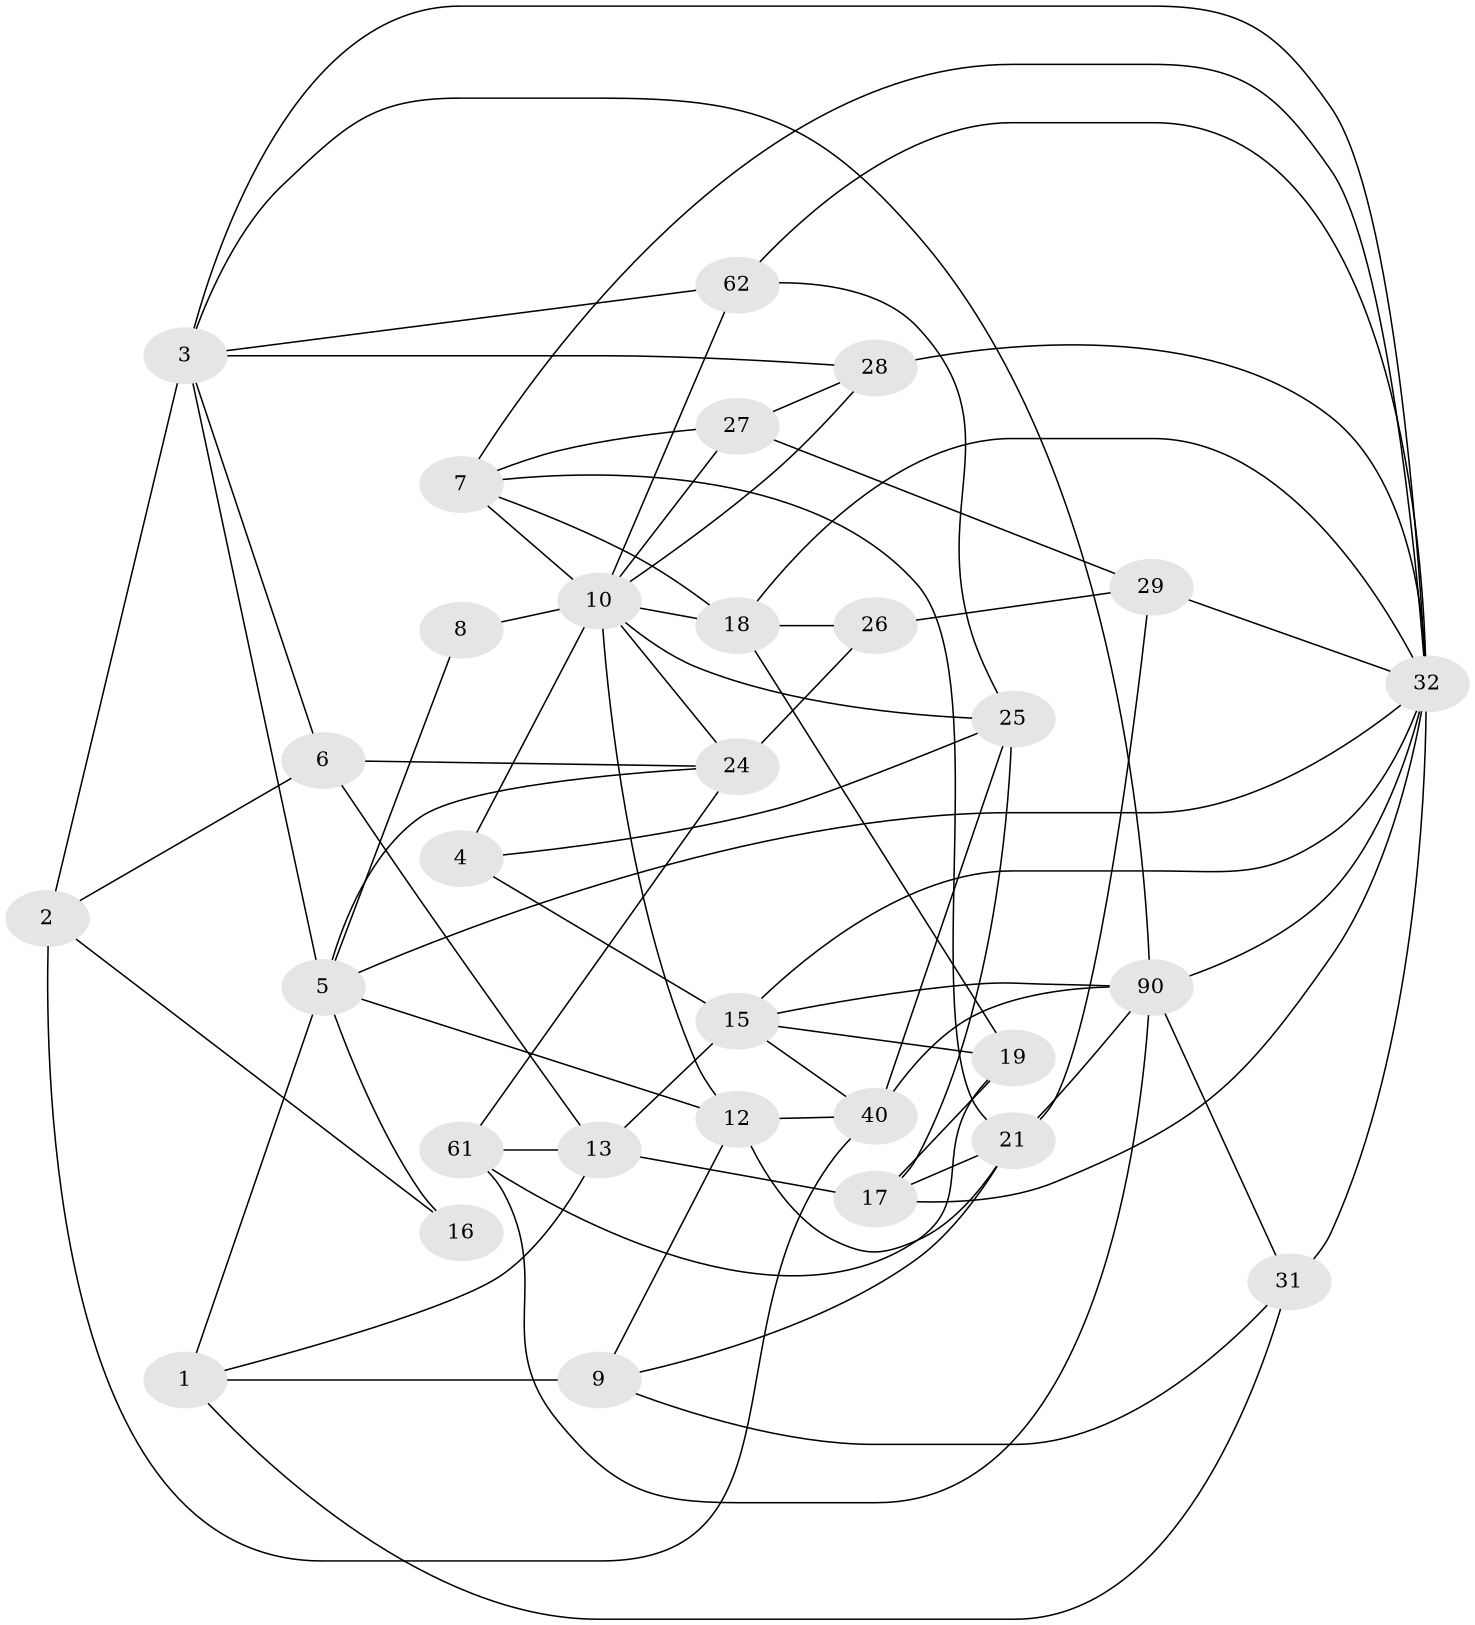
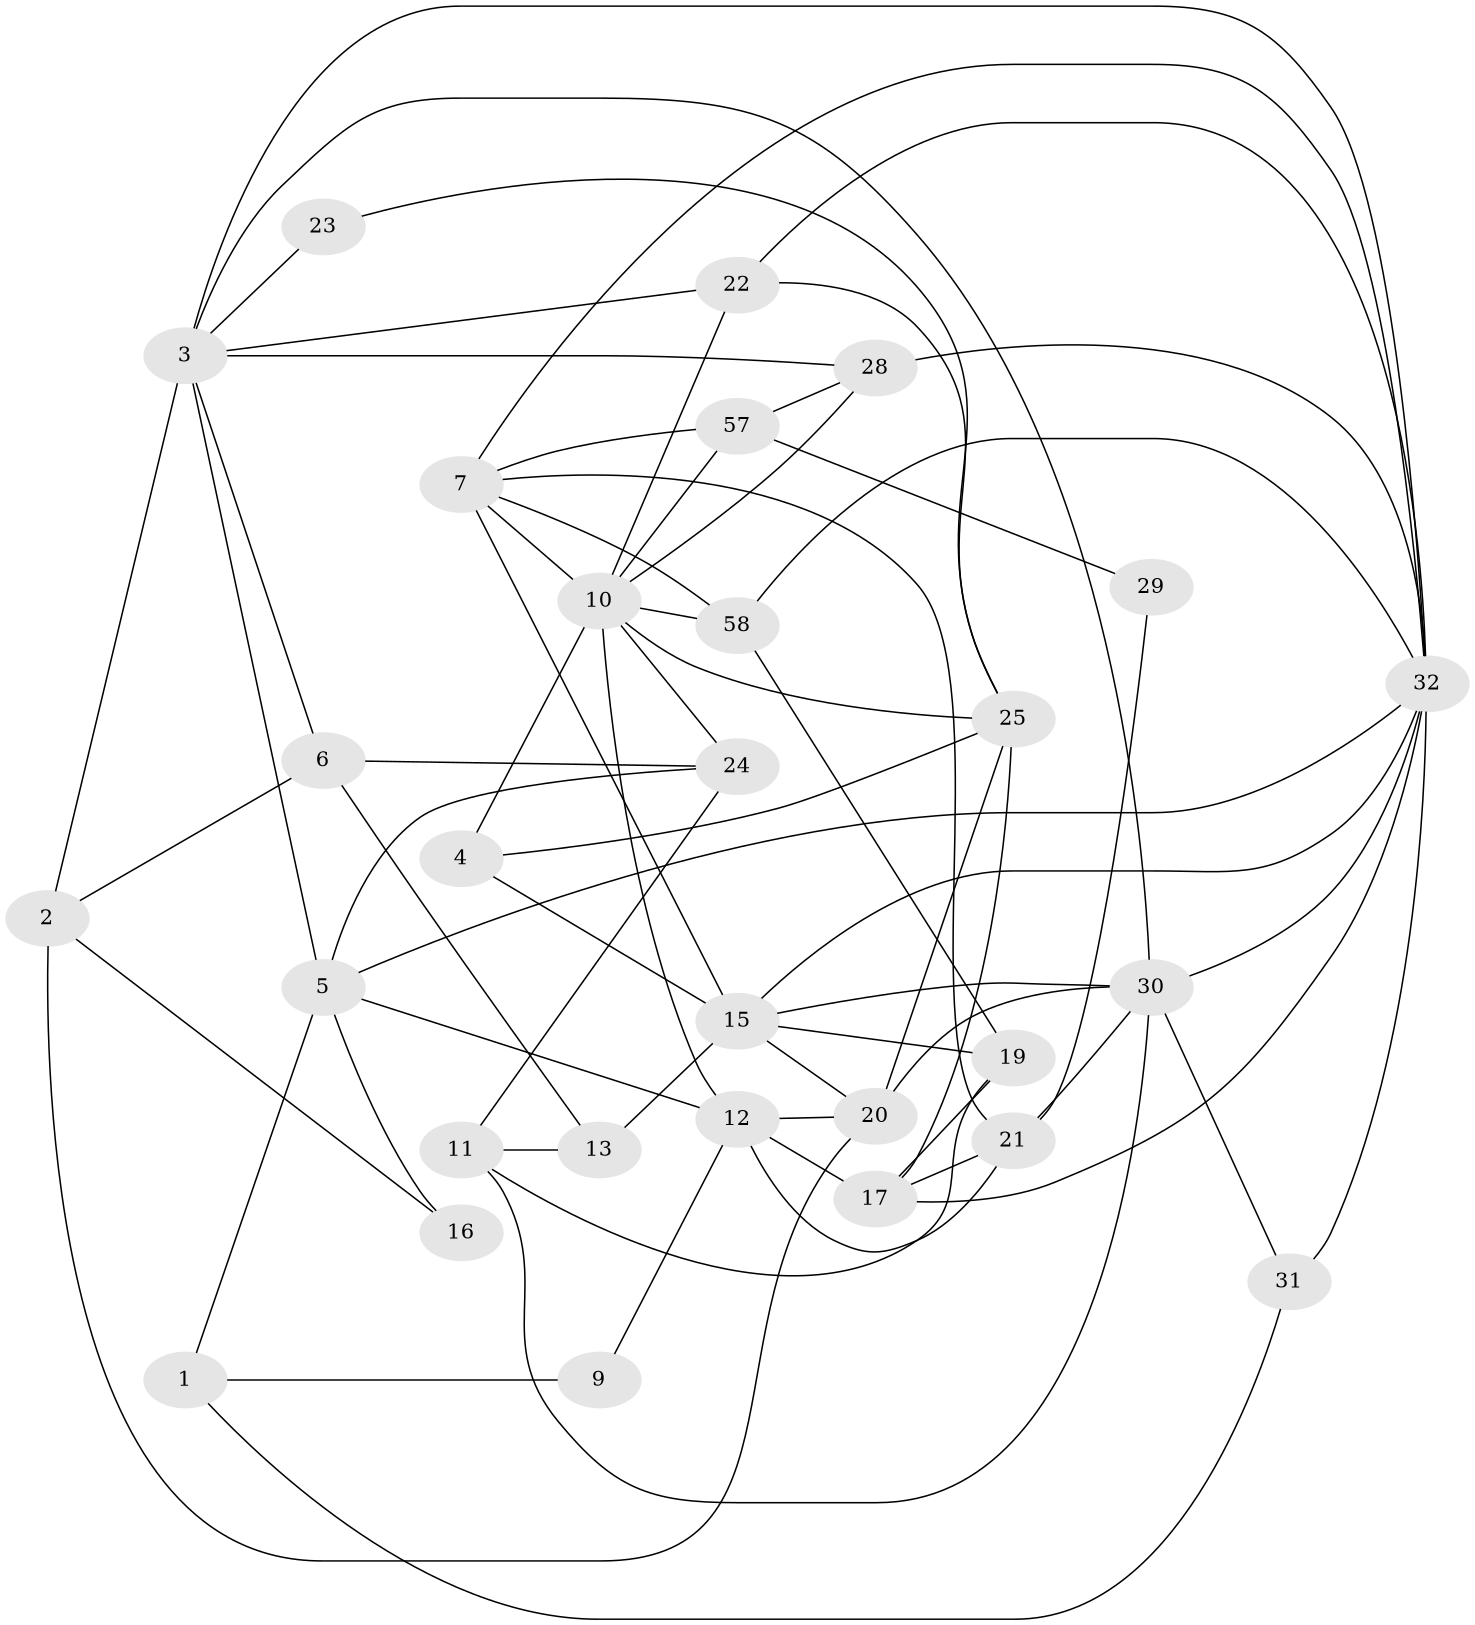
none -> (324, 227)
(738, 285) -> (738, 285)
(738, 426) -> (738, 426)
(738, 626) -> (738, 626)
(876, 626) -> none
(462, 630) -> none
(1290, 636) -> none
none -> (599, 753)
(1152, 987) -> (1152, 987)
(876, 1116) -> (876, 1116)
(462, 1150) -> (462, 1150)
(738, 1175) -> (807, 1159)
(840, 1304) -> none
(427, 1309) -> none
(970, 1444) -> none
